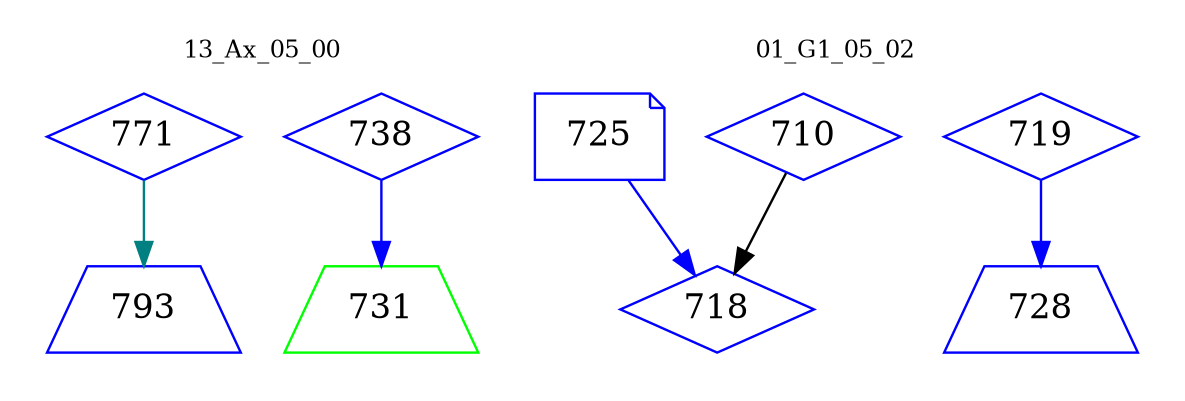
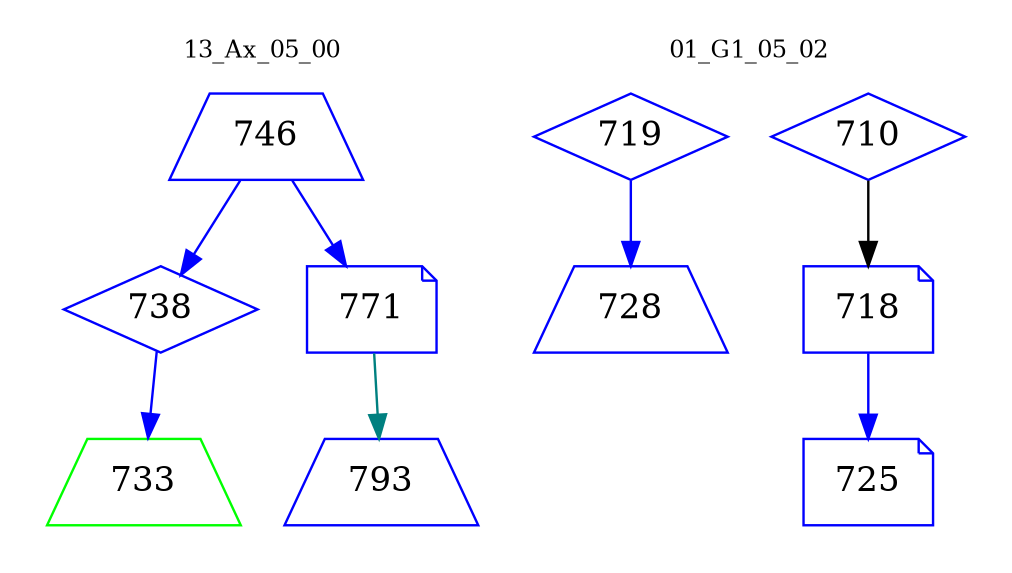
(144, 137) -> (372, 309)
none -> (266, 137)
(655, 218) -> (868, 384)
(381, 309) -> (144, 482)
(717, 309) -> (868, 309)
